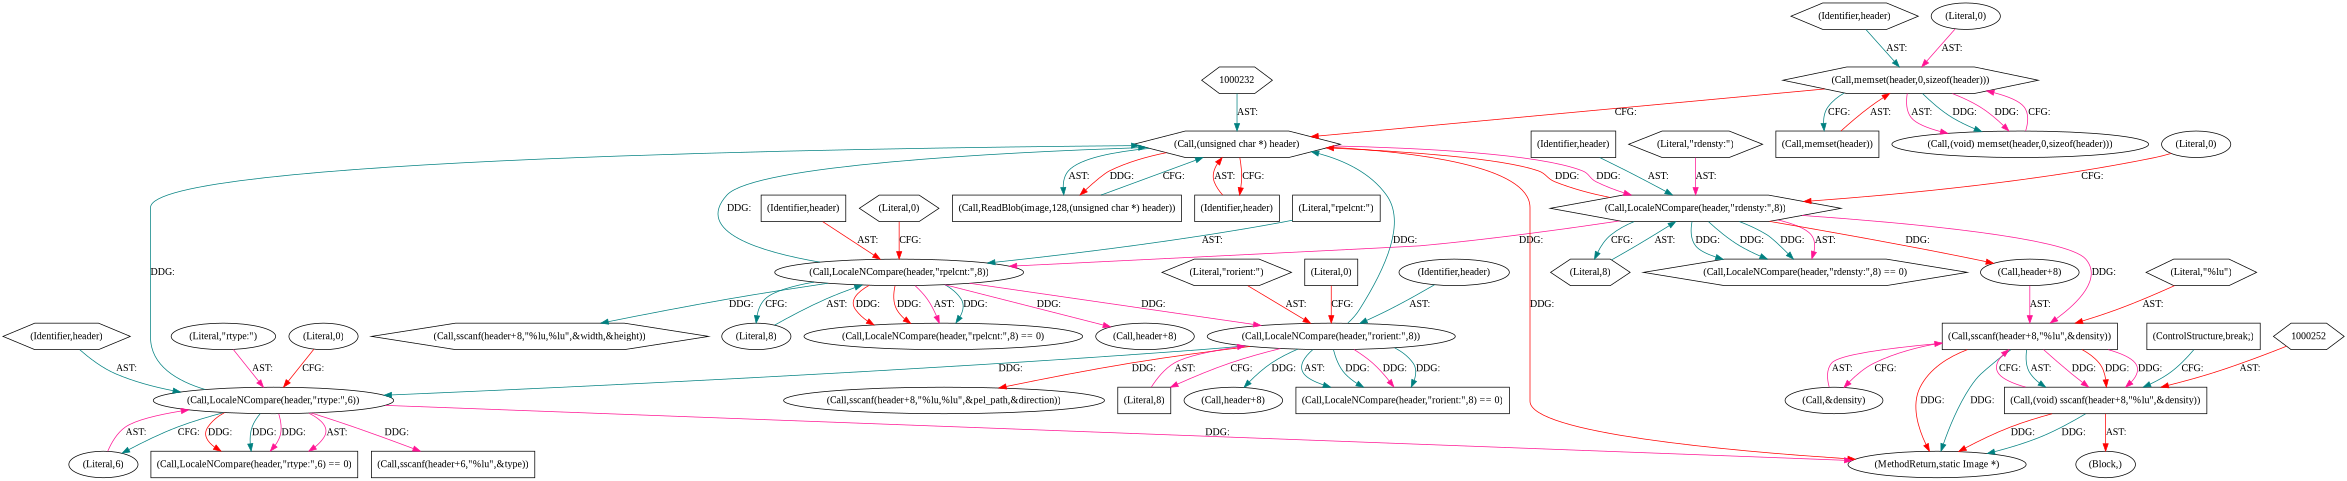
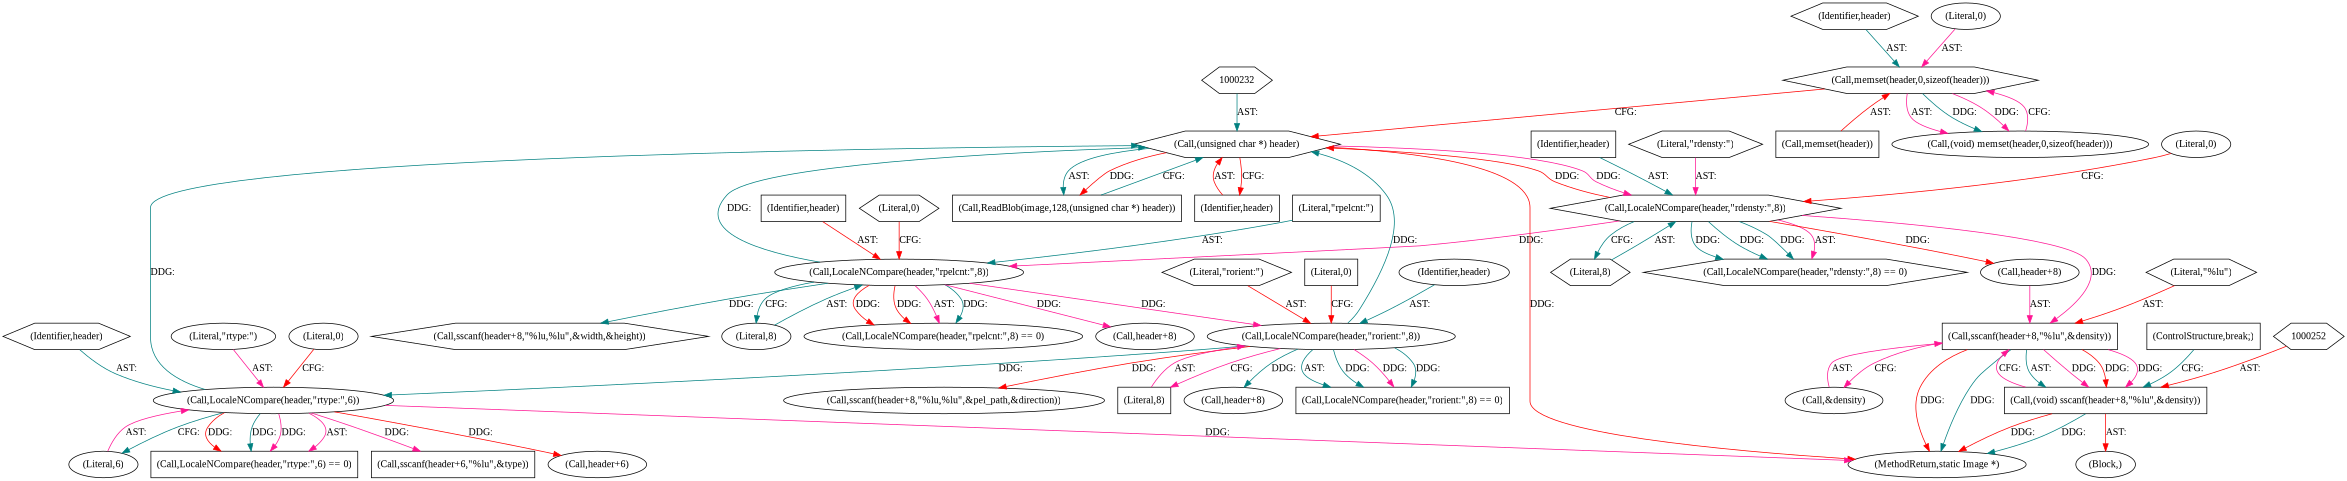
(1829, 105) -> none
none -> (597, 464)
